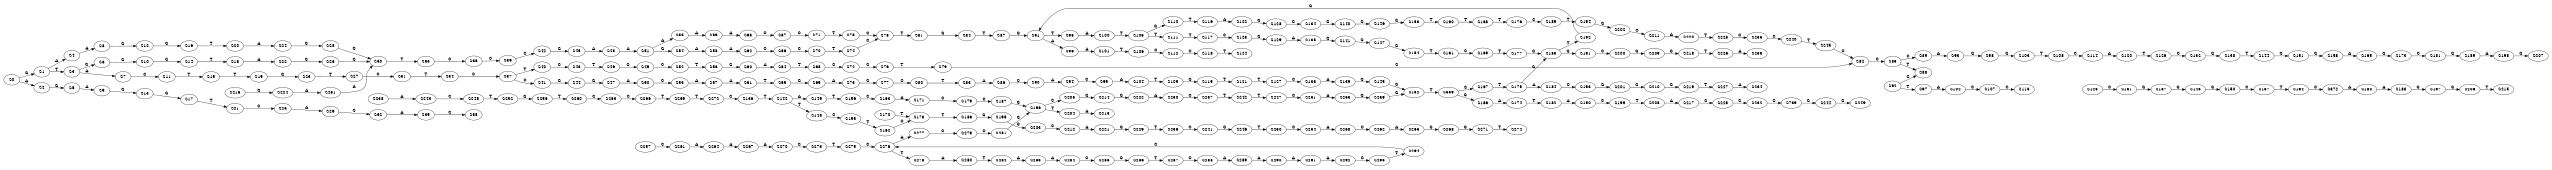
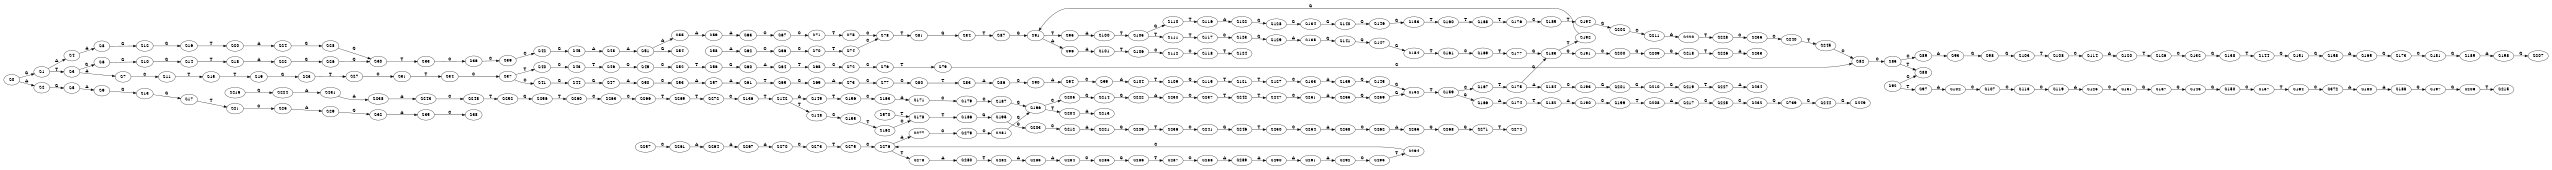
(695, 51) -> none
(363, 89) -> (351, 99)
none -> (2058, 90)
(1448, 92) -> (1448, 92)
(885, 115) -> (885, 115)
